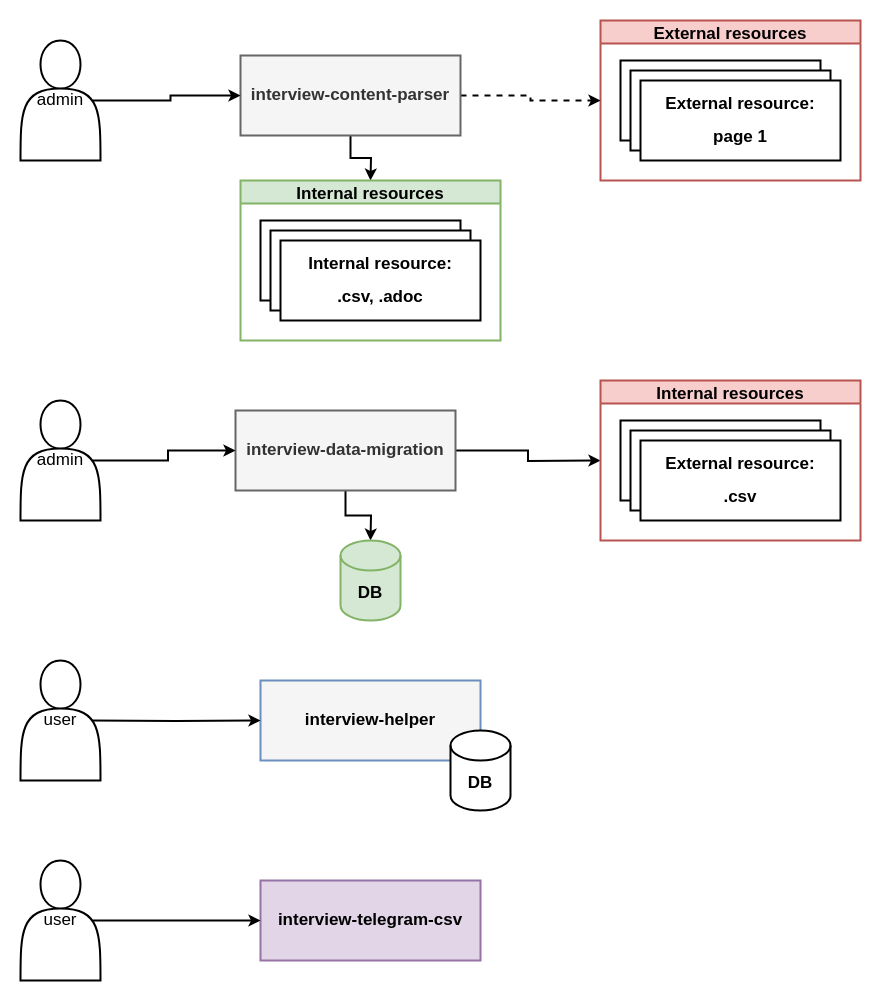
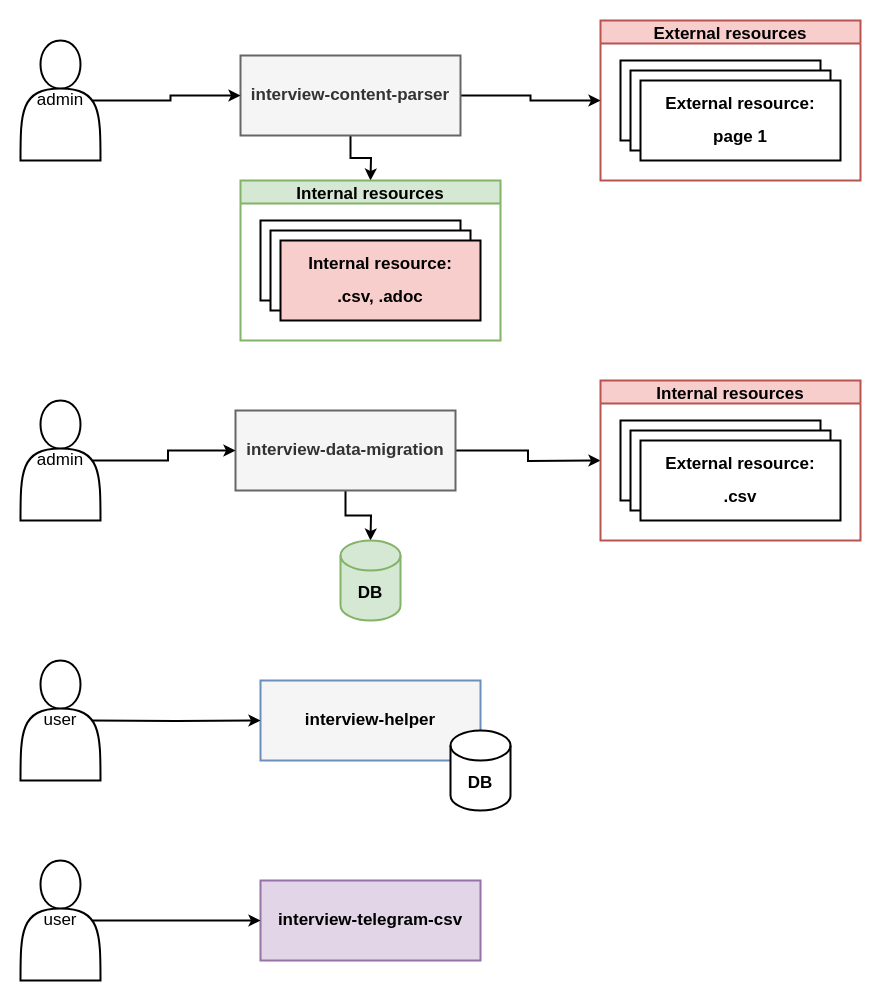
(529, 96) -> (529, 96)
(381, 281) -> (381, 281)
